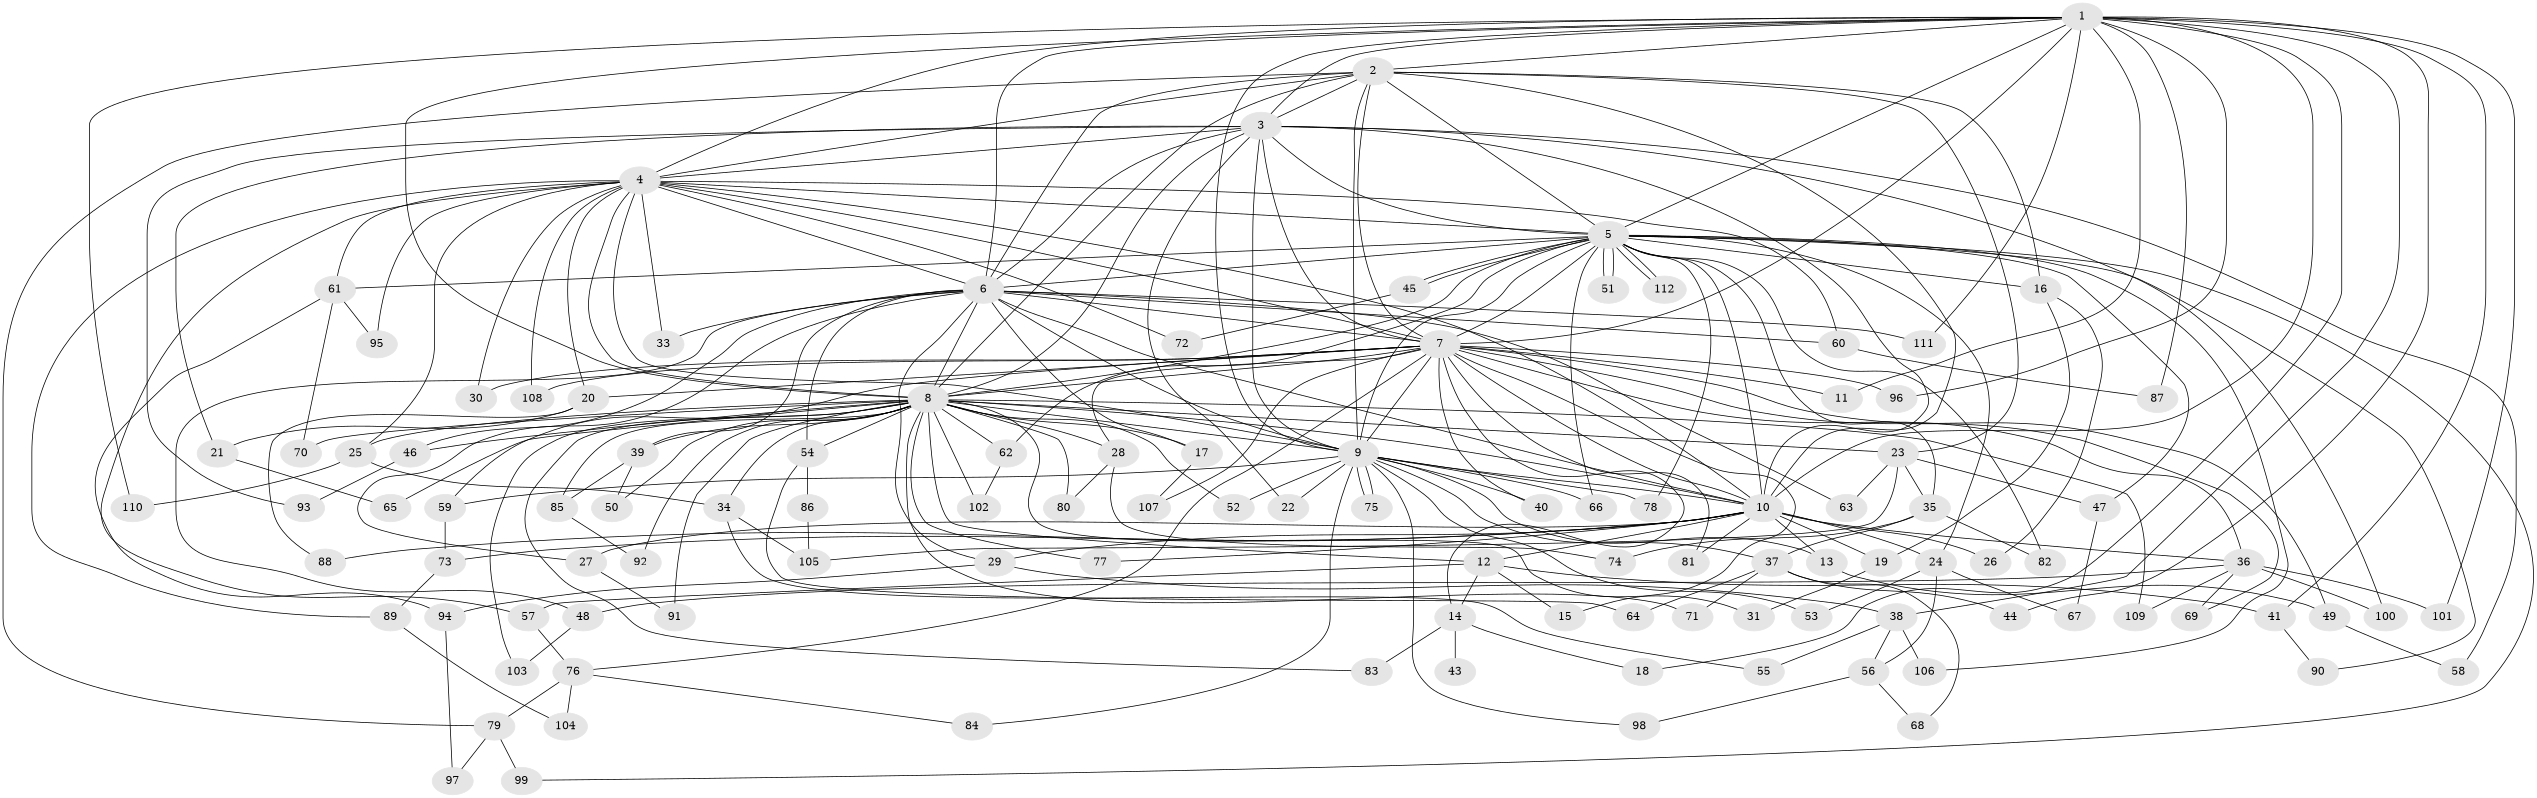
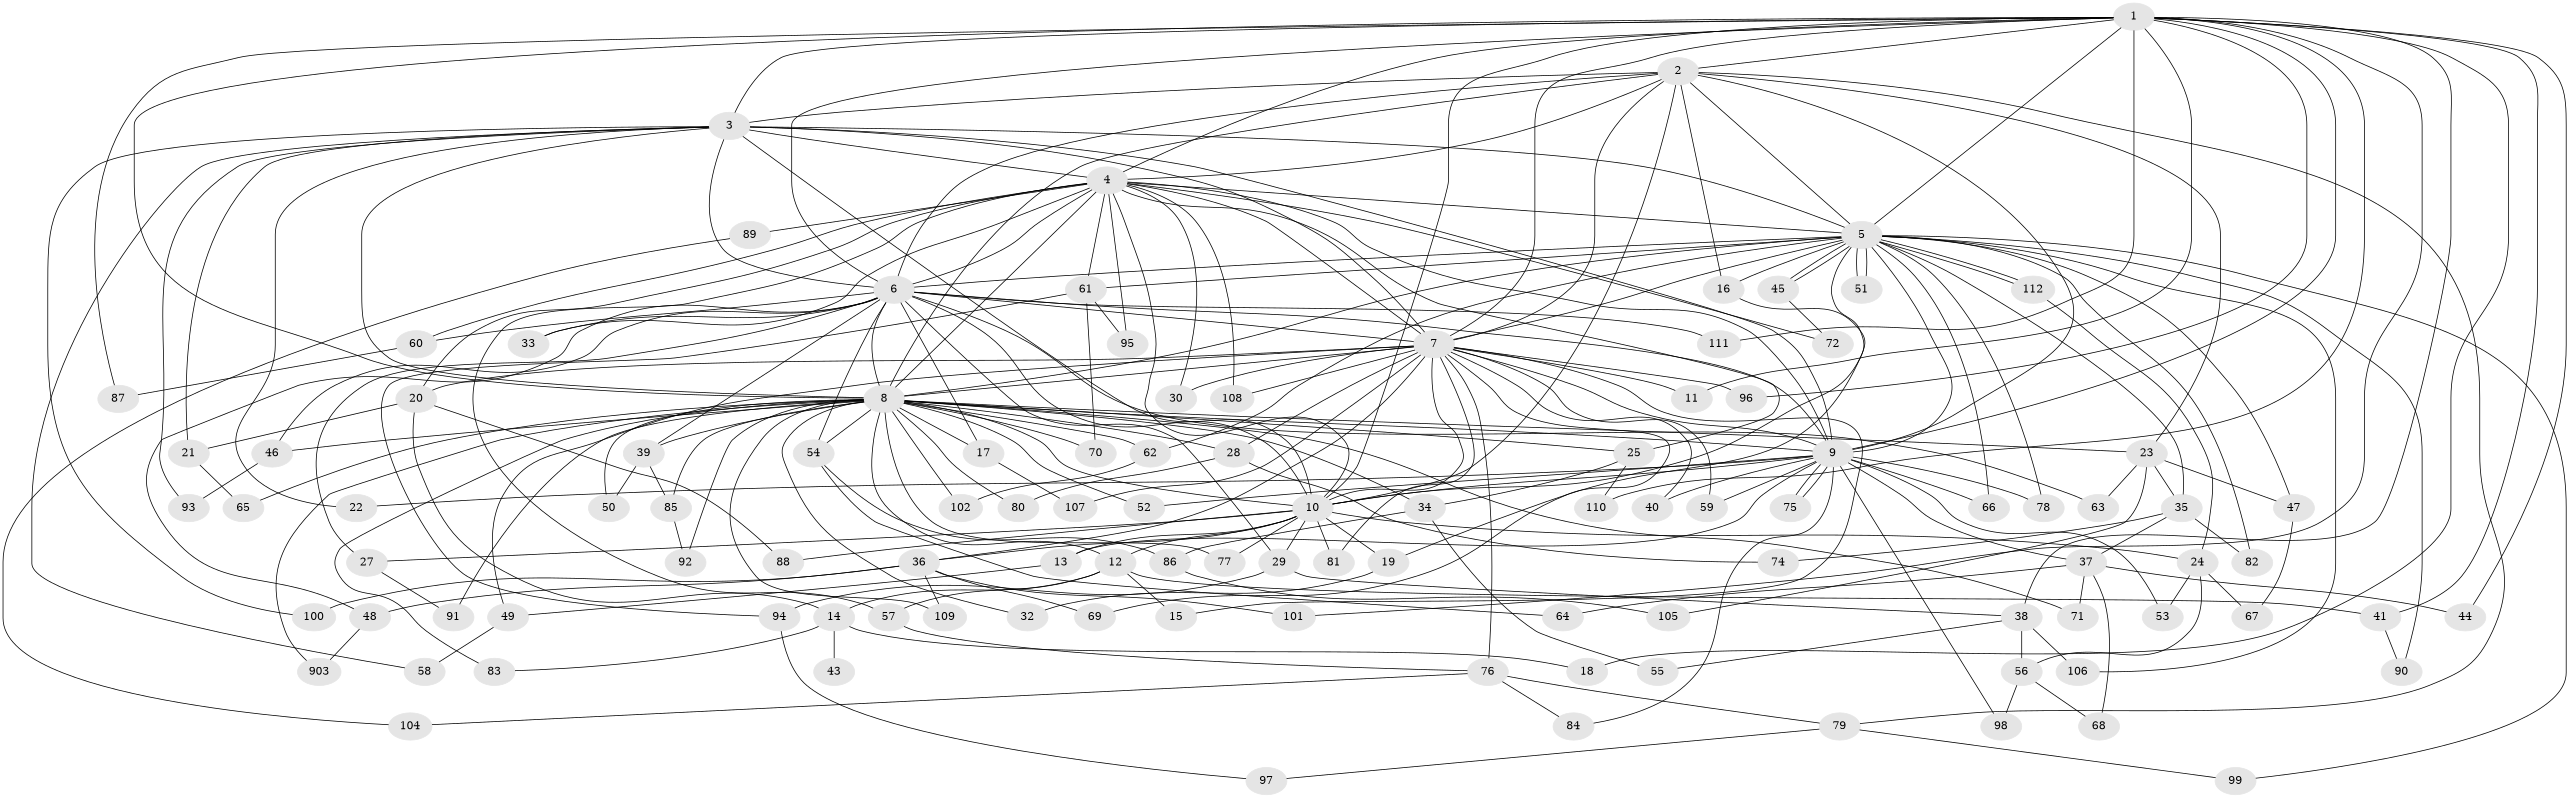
(1910, 299) -> (2173, 400)
(1684, 505) -> (563, 595)
(780, 544) -> (1289, 531)
(445, 563) -> none
(1991, 563) -> none
(1754, 617) -> (1028, 617)
(517, 672) -> (319, 672)
